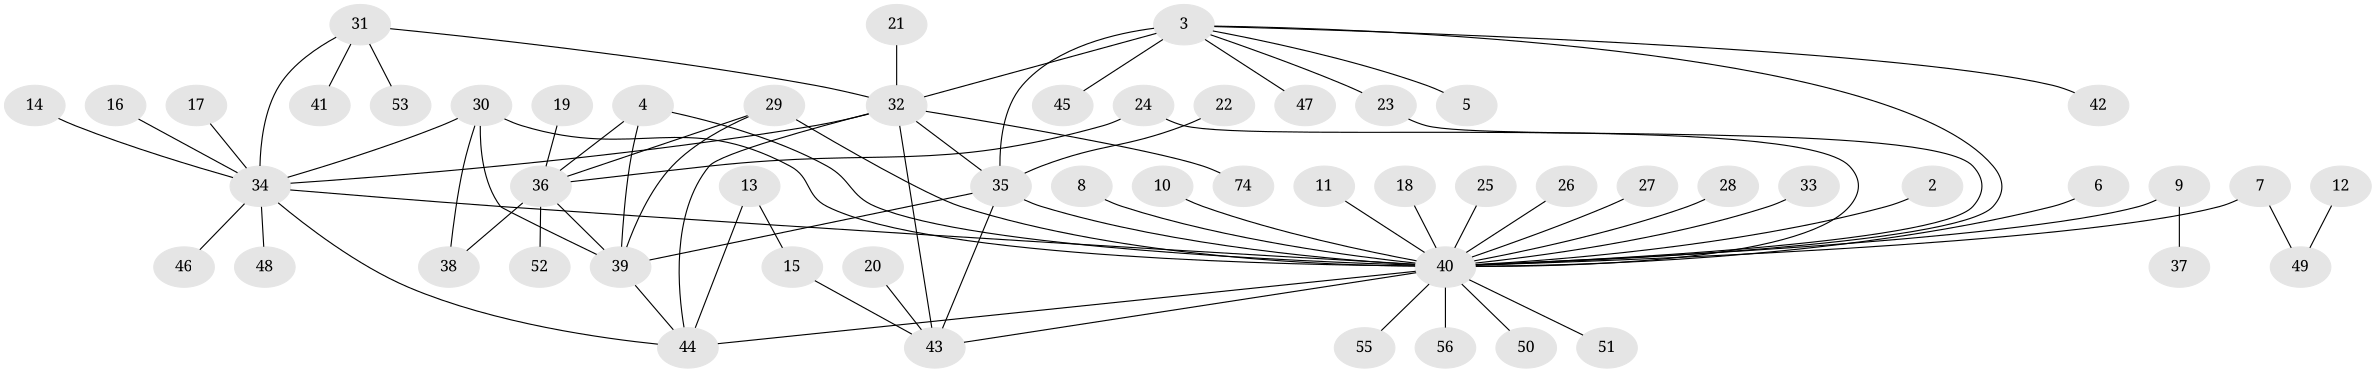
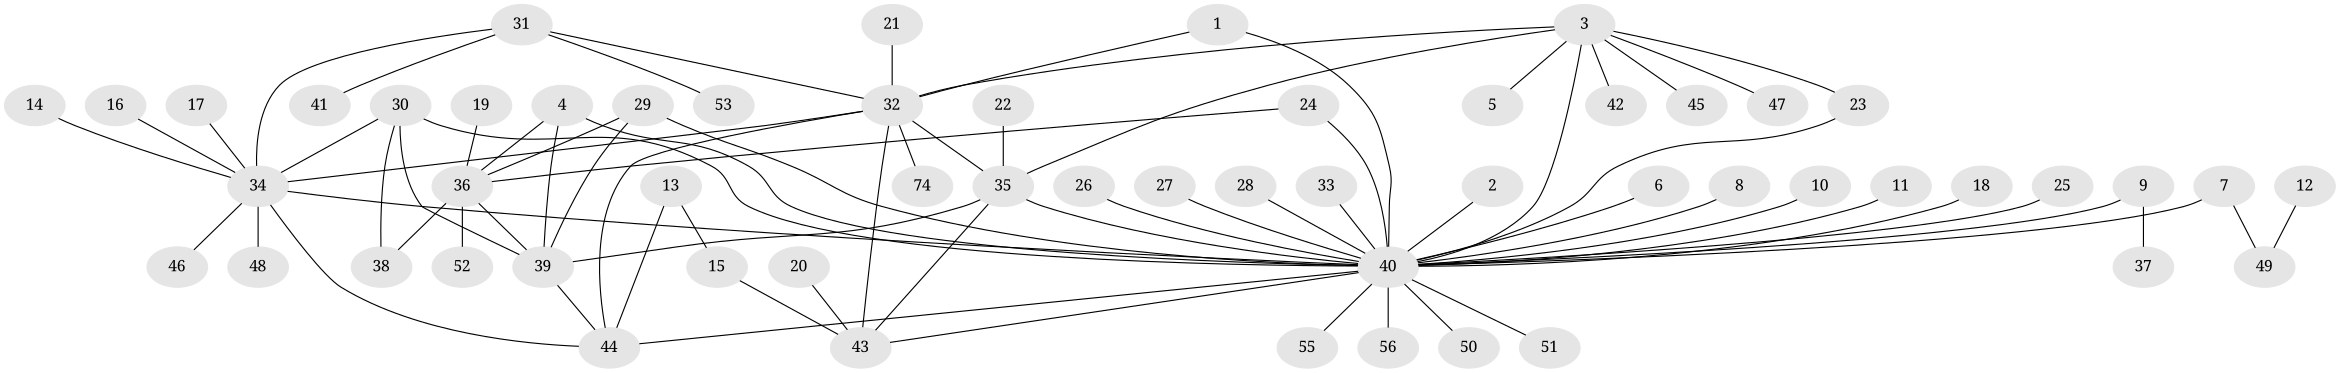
none -> (1218, 25)
